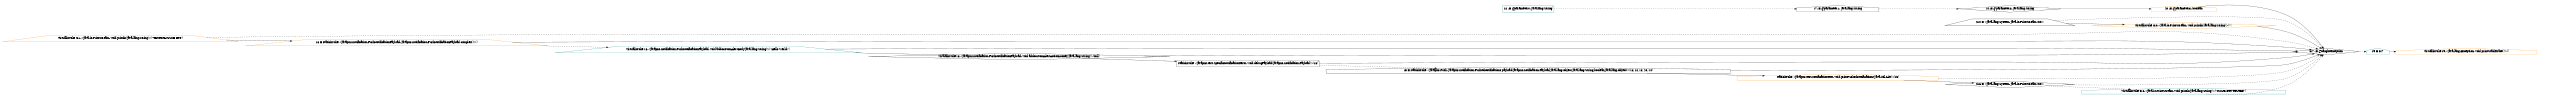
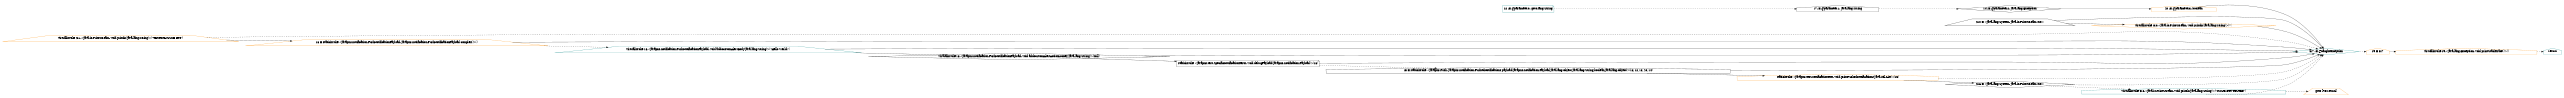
(1528, 9) -> (1528, 9)
(2010, 9) -> (2010, 9)
(2193, 17) -> (2193, 17)
(2326, 52) -> (2326, 52)
(2378, 52) -> (2378, 52)
none -> (2553, 52)
none -> (2326, 91)
